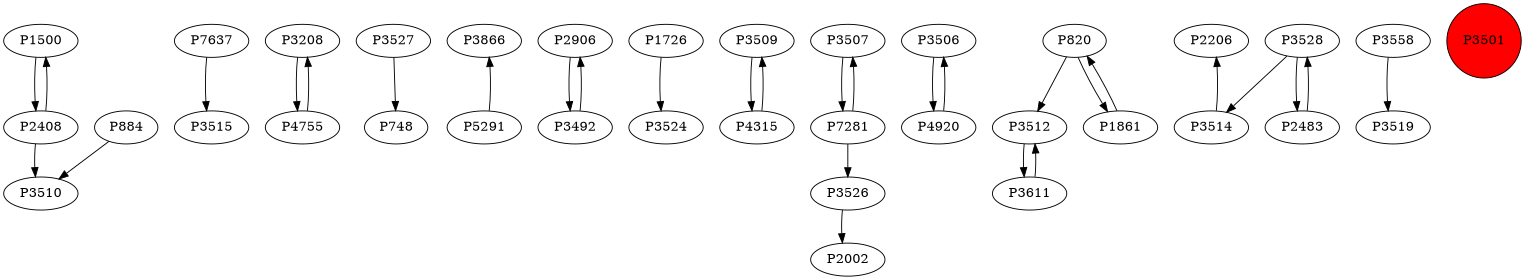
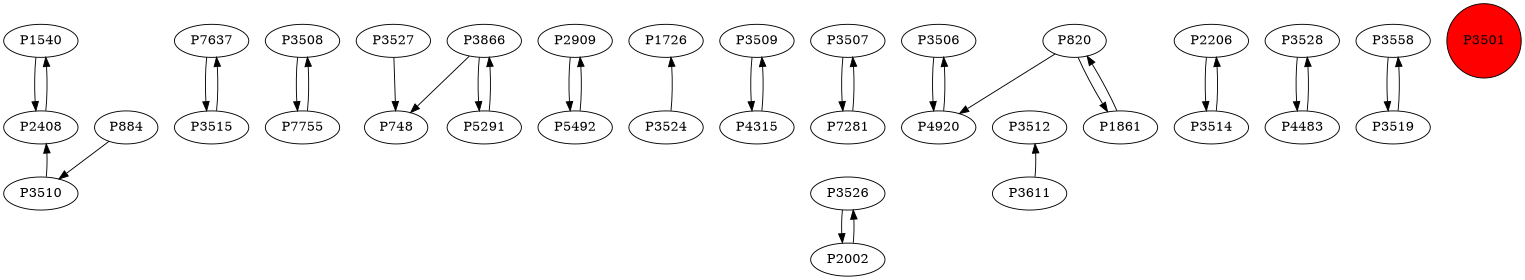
(41, 41) -> (41, 41)
(302, 41) -> (302, 41)
(575, 41) -> (575, 41)
none -> (478, 79)
(660, 79) -> (672, 89)
(1054, 80) -> (1011, 81)
none -> (443, 81)
(1260, 81) -> (1205, 79)
none -> (218, 89)
none -> (1399, 89)
(302, 127) -> (302, 127)
(575, 127) -> (575, 127)
(1302, 127) -> (1302, 127)
(35, 156) -> (47, 165)
(848, 156) -> (854, 231)
(1023, 156) -> none
